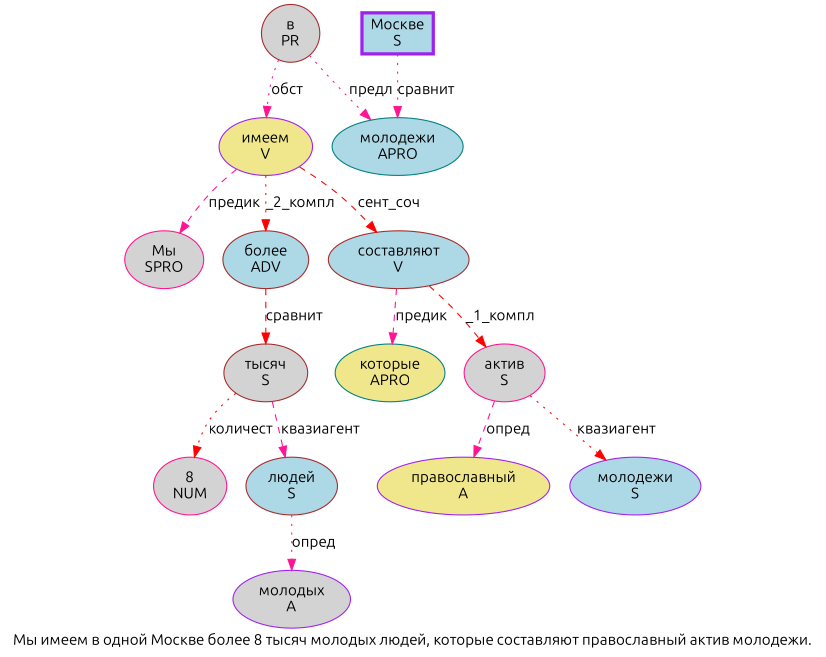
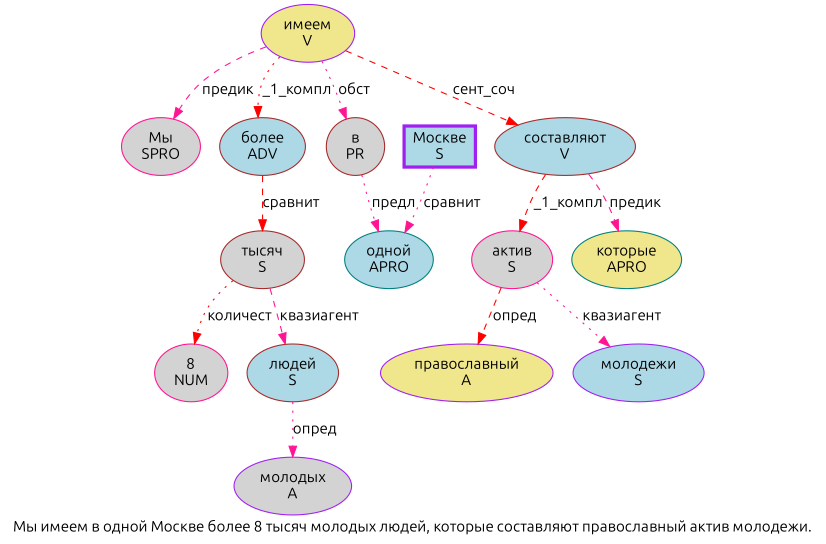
(271, 83) -> (333, 85)
(398, 147) -> (389, 260)
(300, 203) -> (297, 90)
(486, 424) -> (492, 311)
(564, 424) -> (569, 311)
